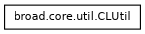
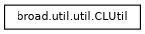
(72, 17) -> (72, 17)
